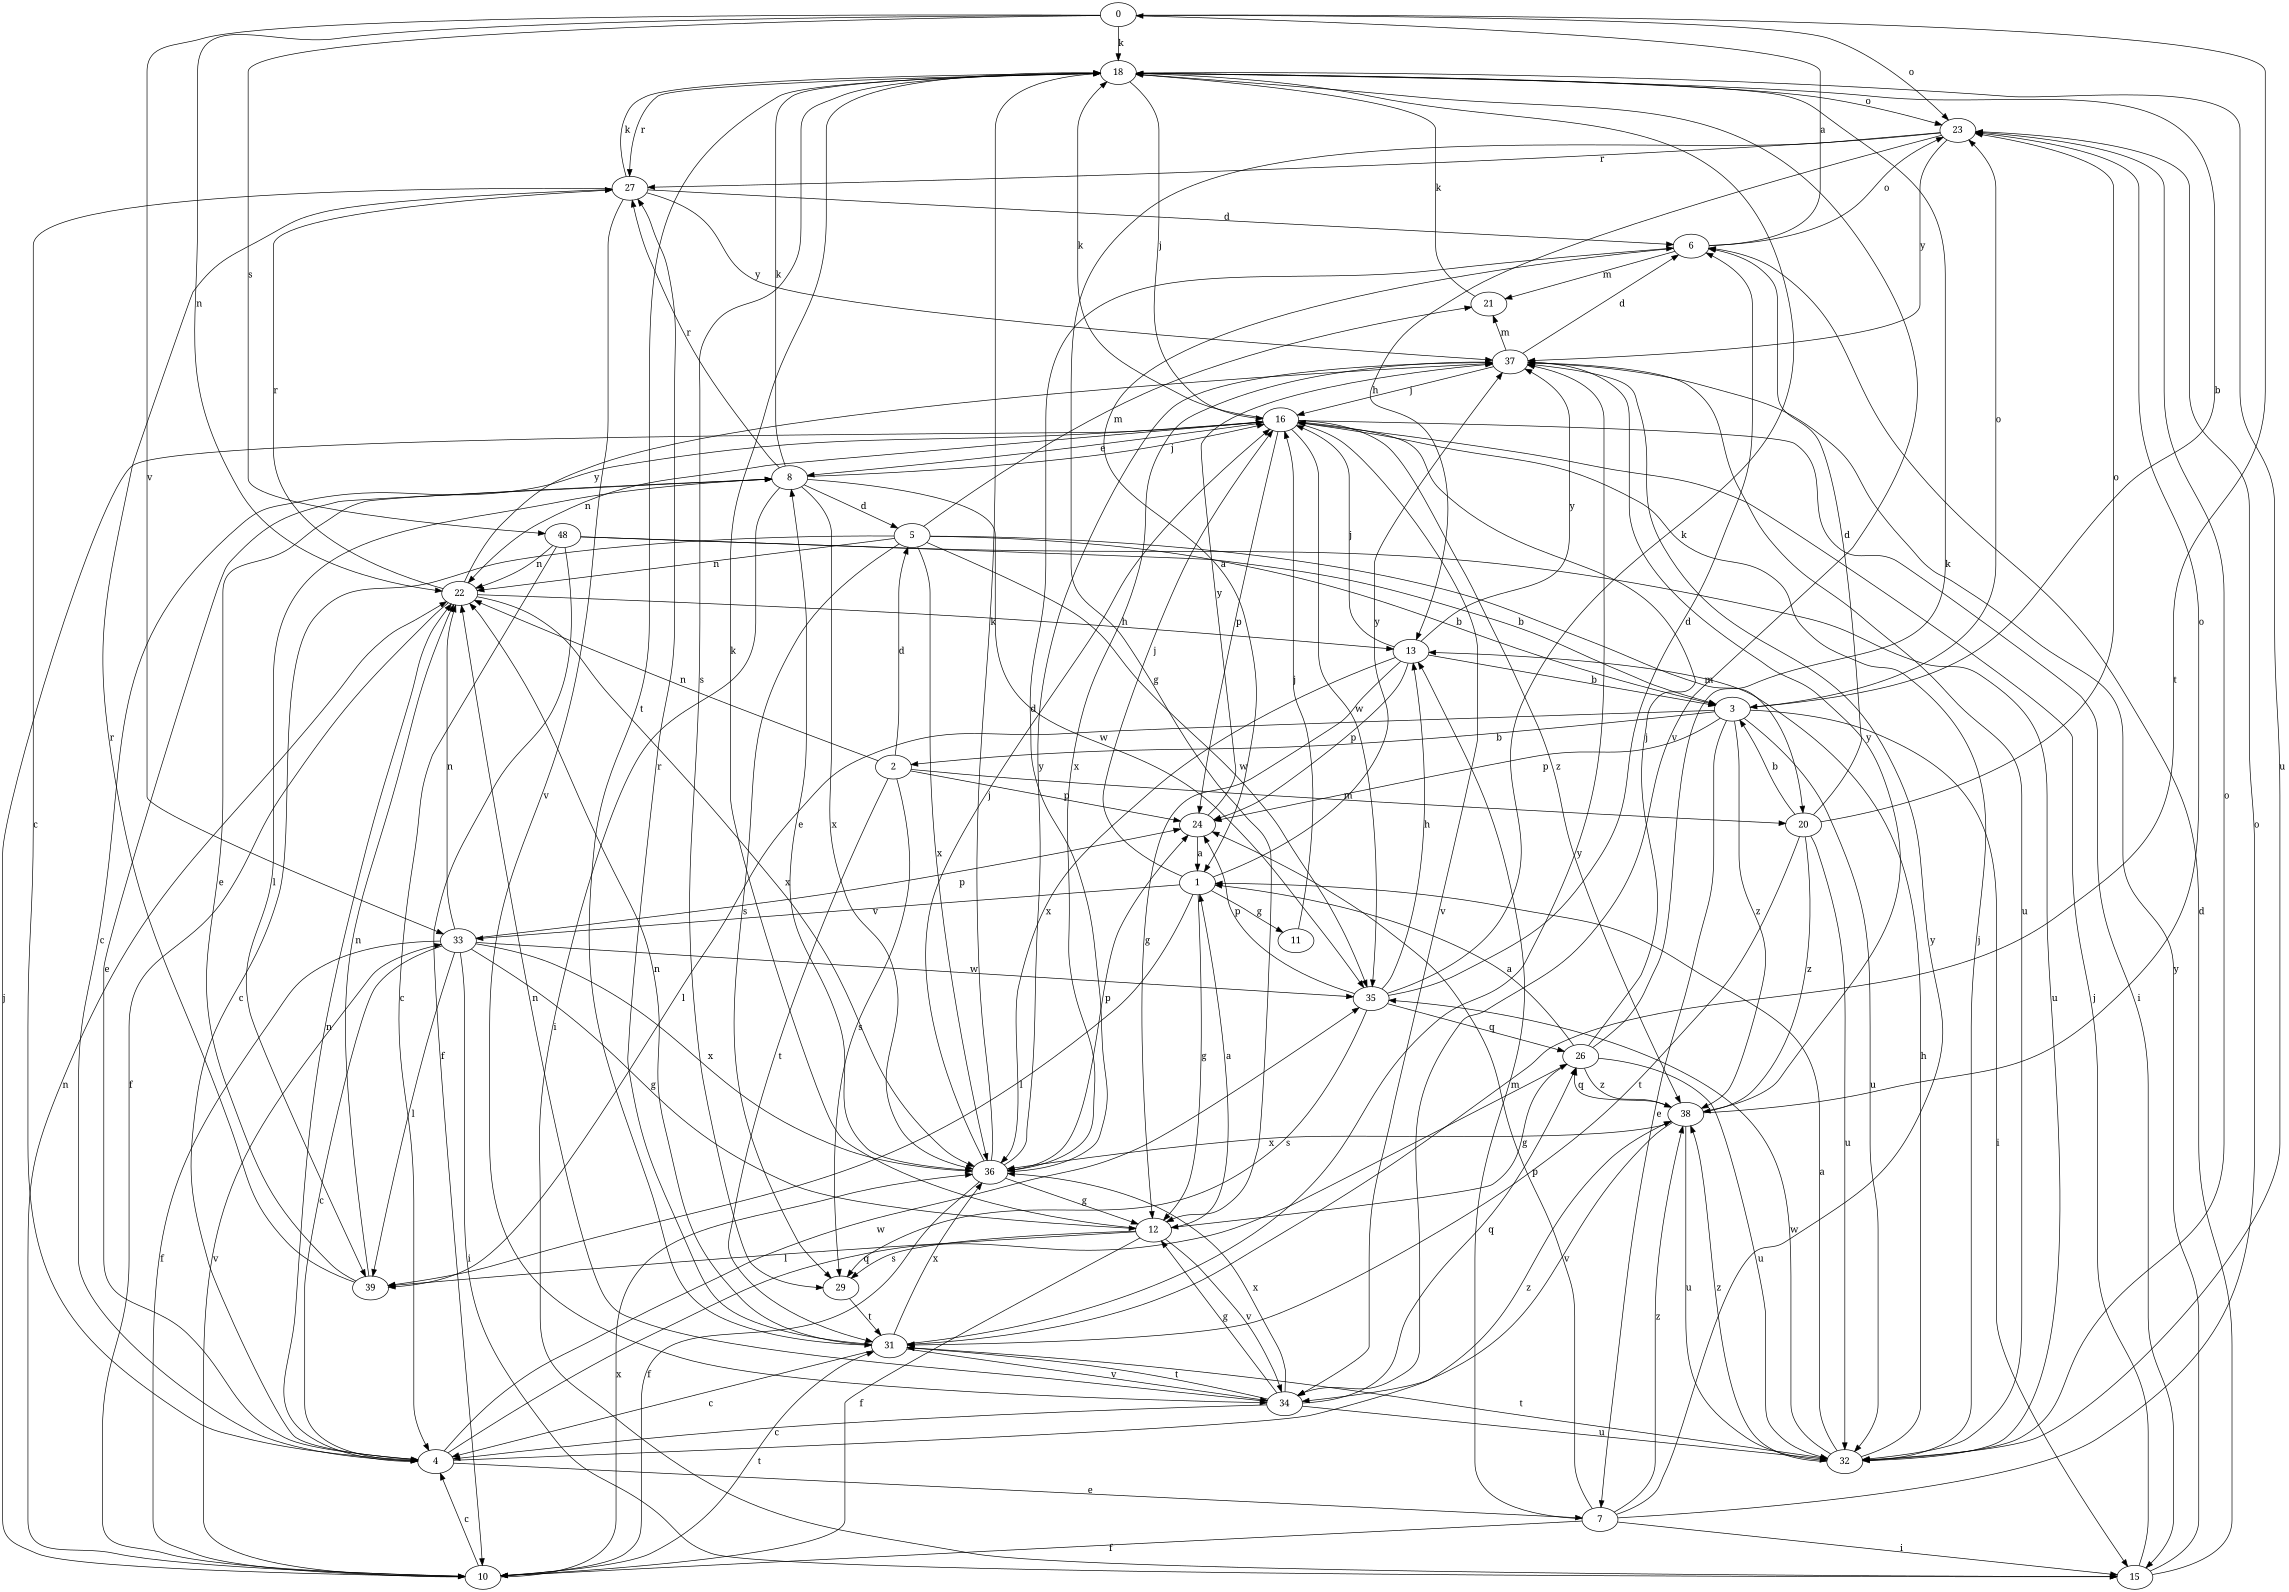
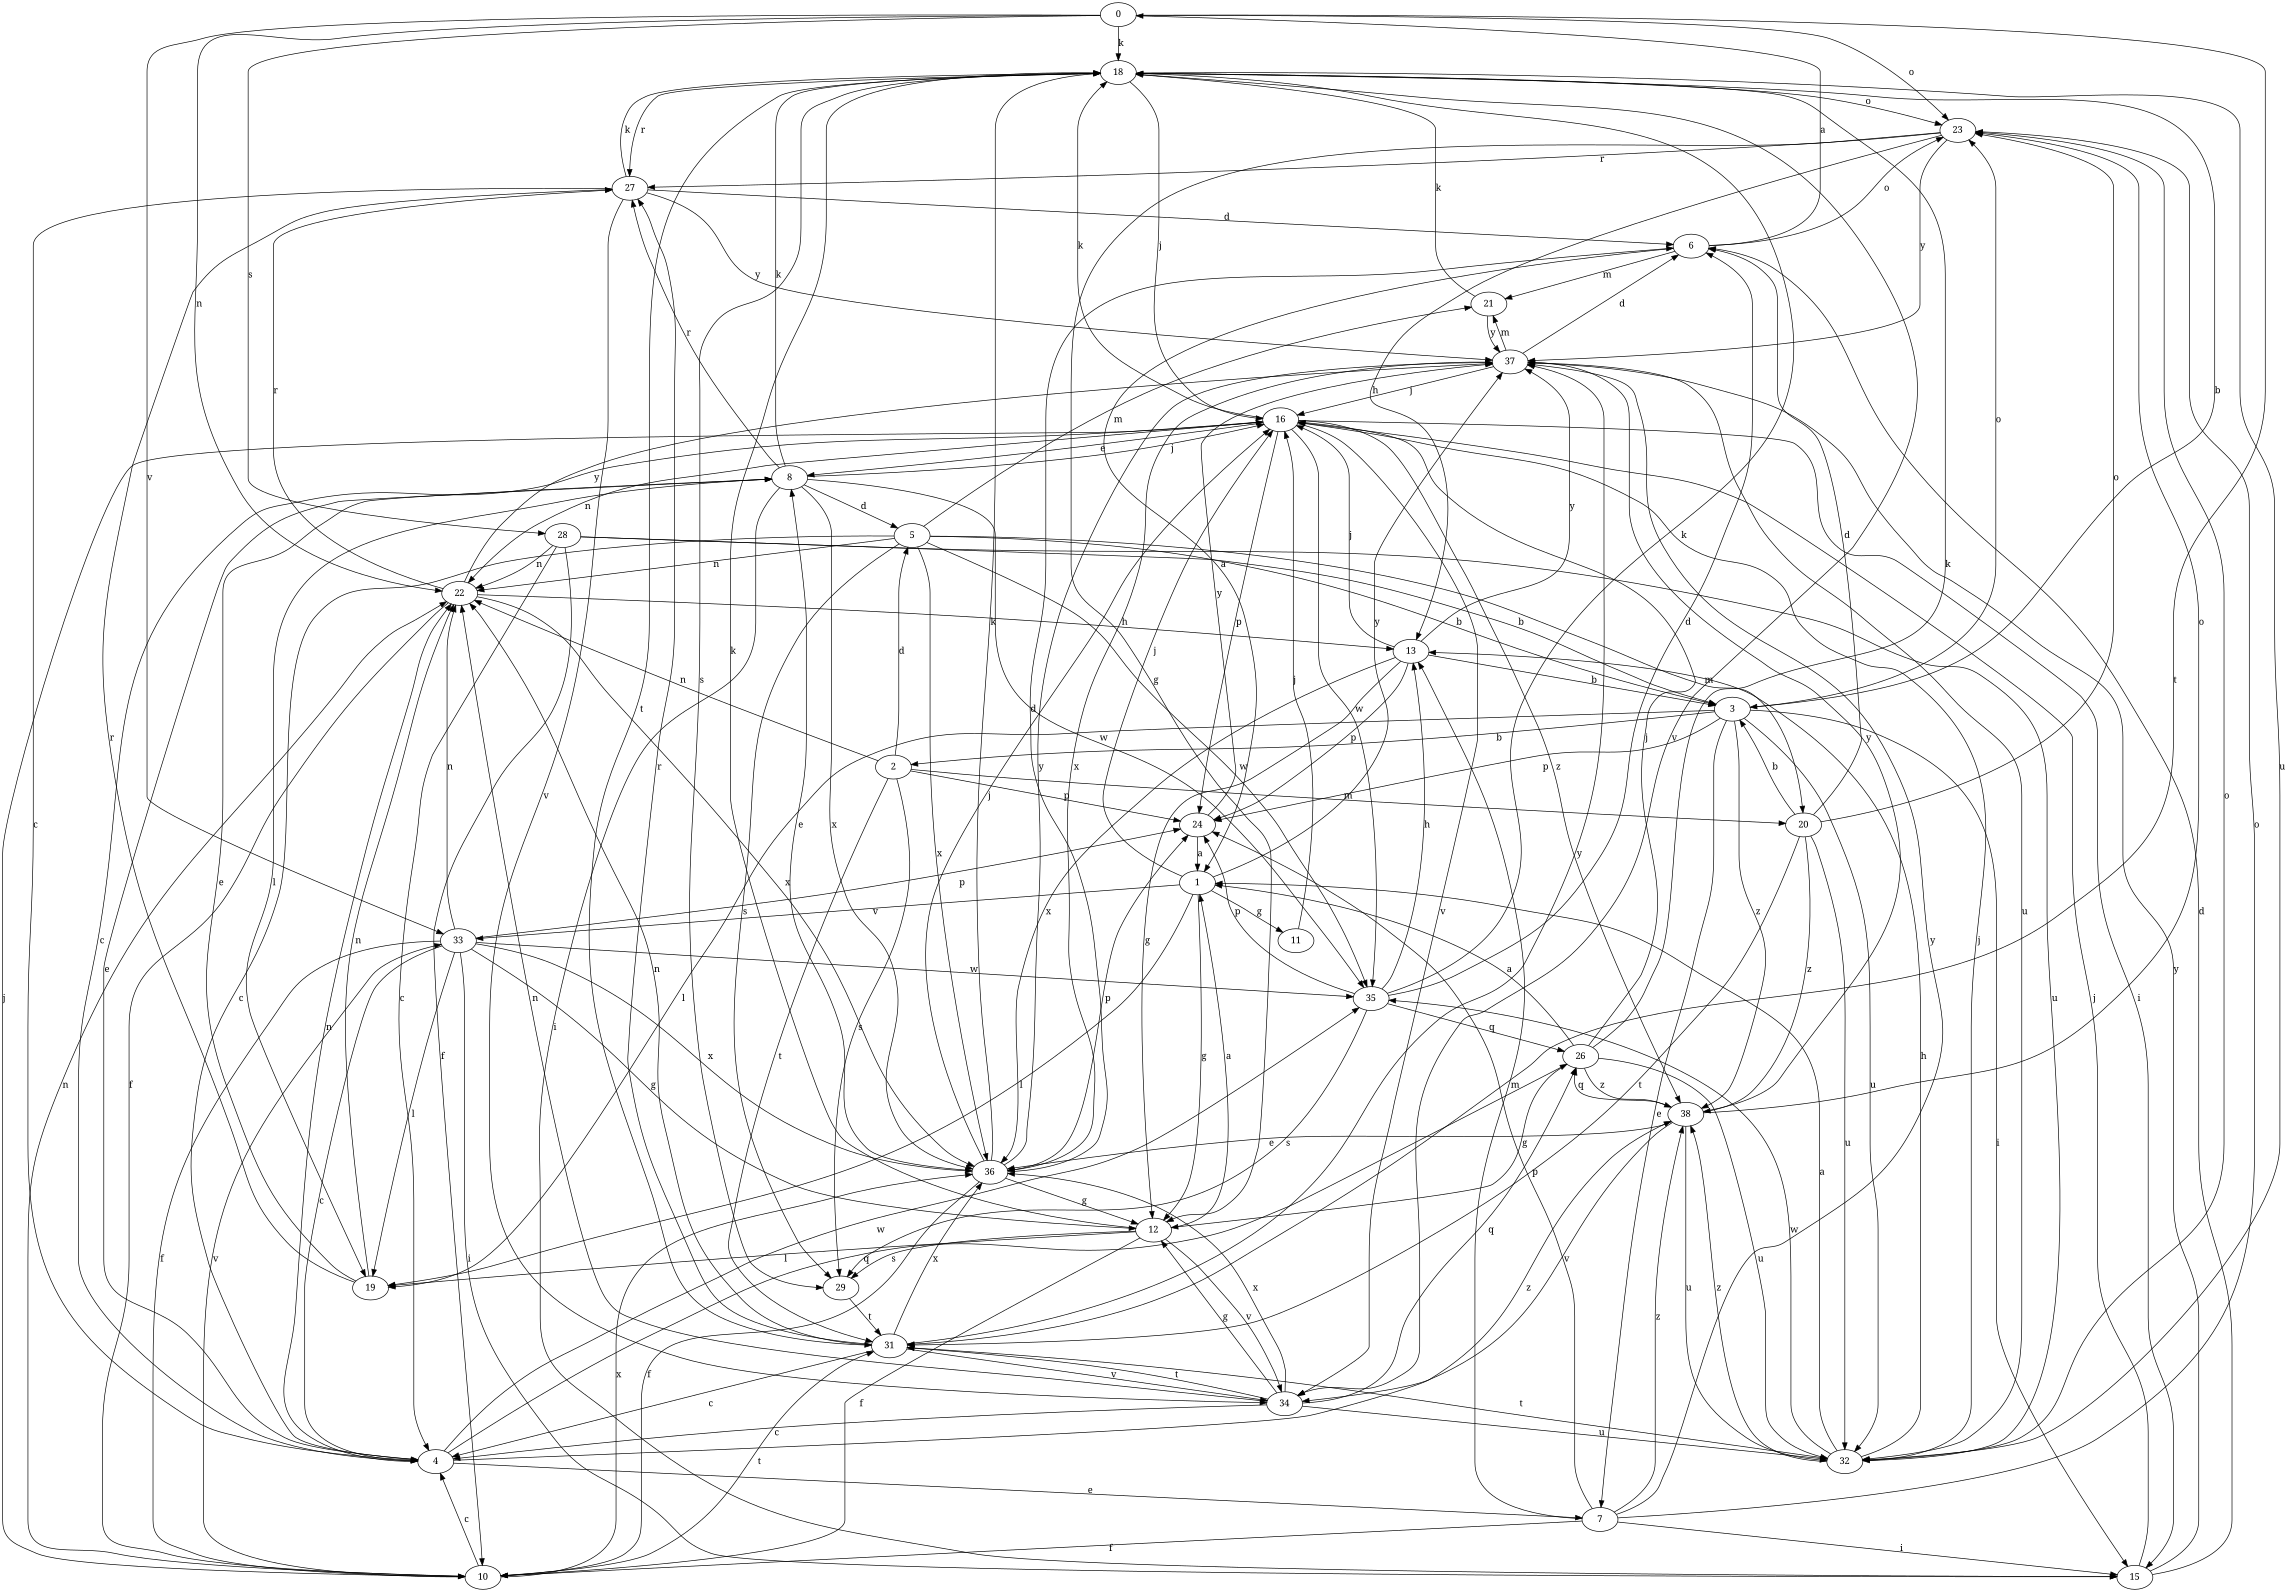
none -> (1489, 332)
(563, 536) -> (563, 536)
(1272, 1143) -> (1272, 1143)
(371, 1288) -> (371, 1288)
